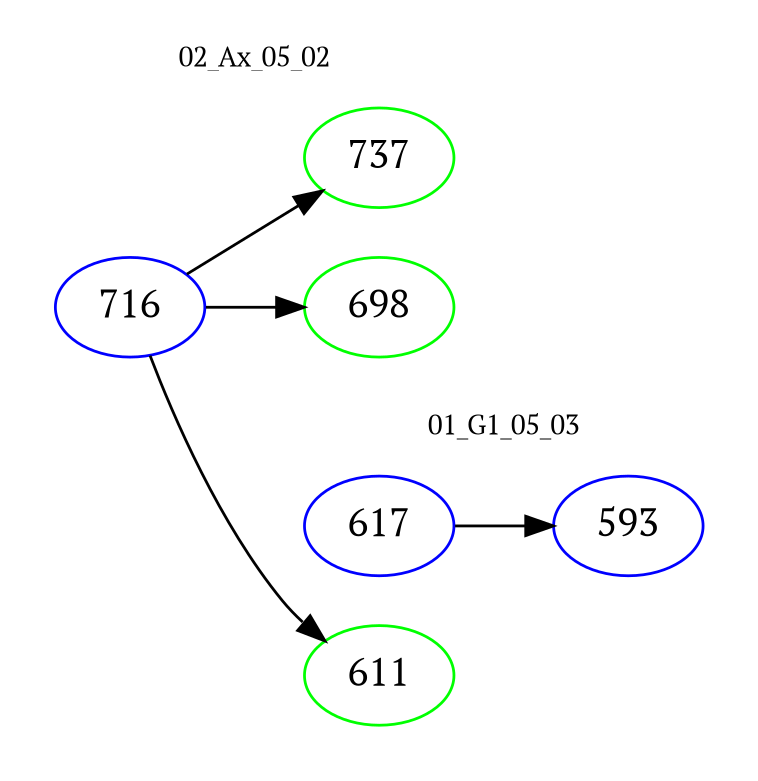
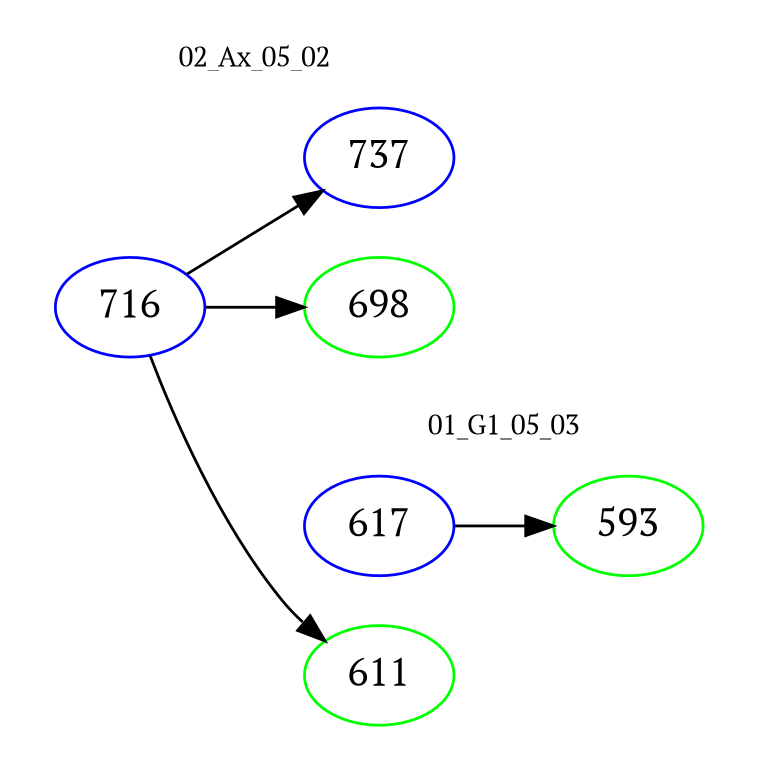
(379, 158) -> (379, 158)
(628, 526) -> (628, 526)
